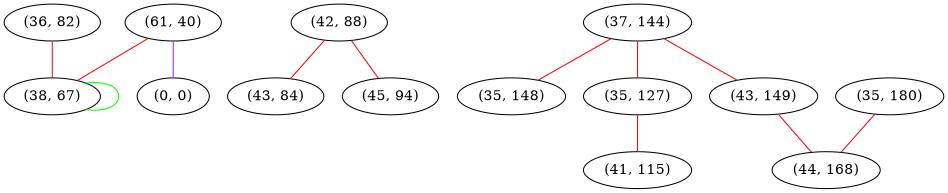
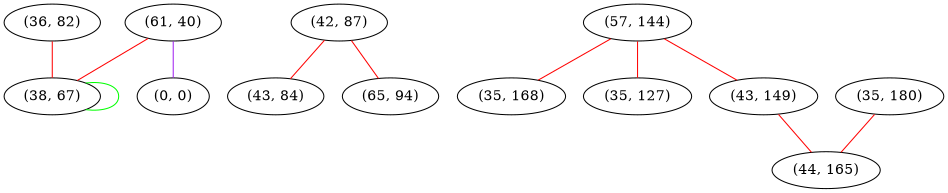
(339, 23) -> (339, 23)
(638, 23) -> (638, 23)
(391, 96) -> (391, 96)
(511, 96) -> (511, 96)
(638, 170) -> none
(826, 170) -> (826, 170)
